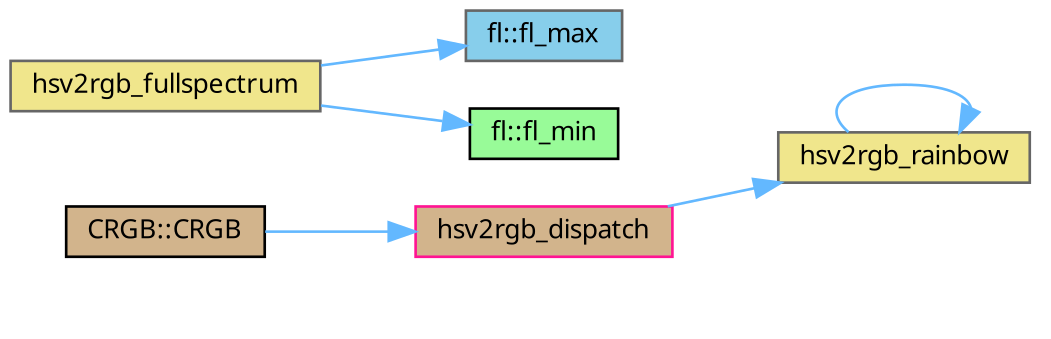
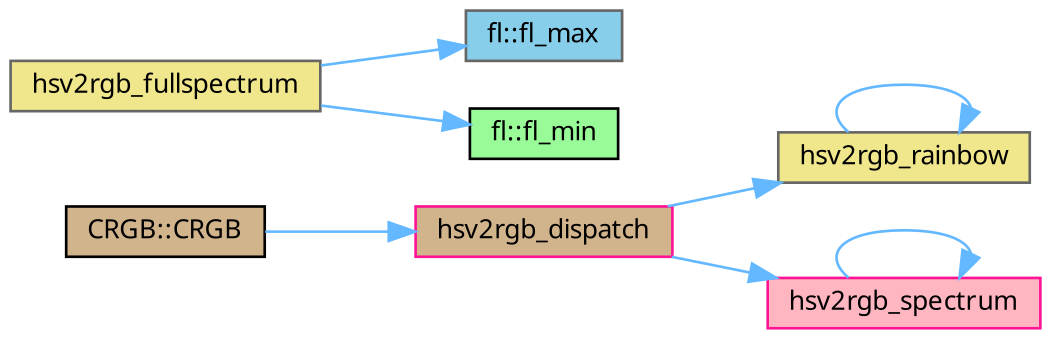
none -> (904, 303)
